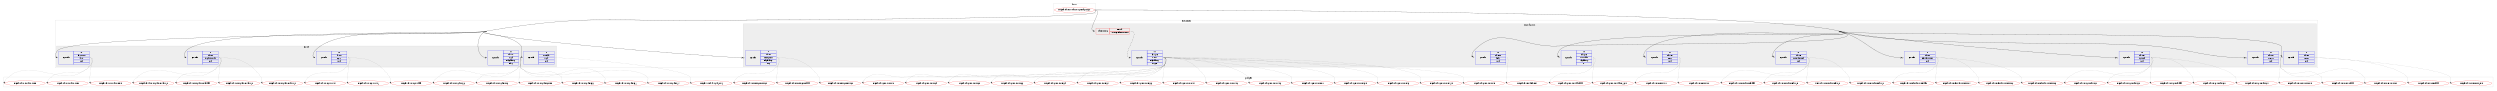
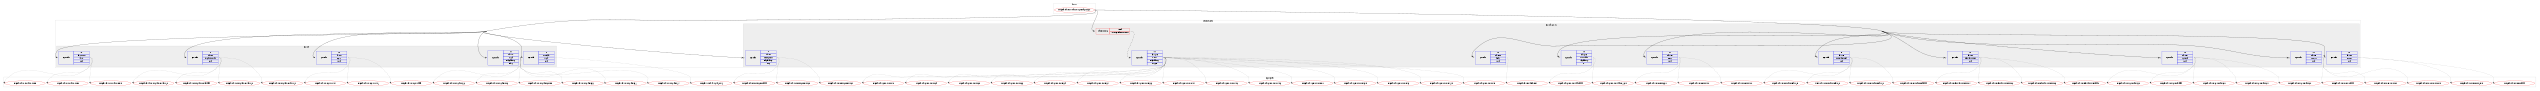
(1120, 30) -> (1120, 30)
none -> (1656, 83)
